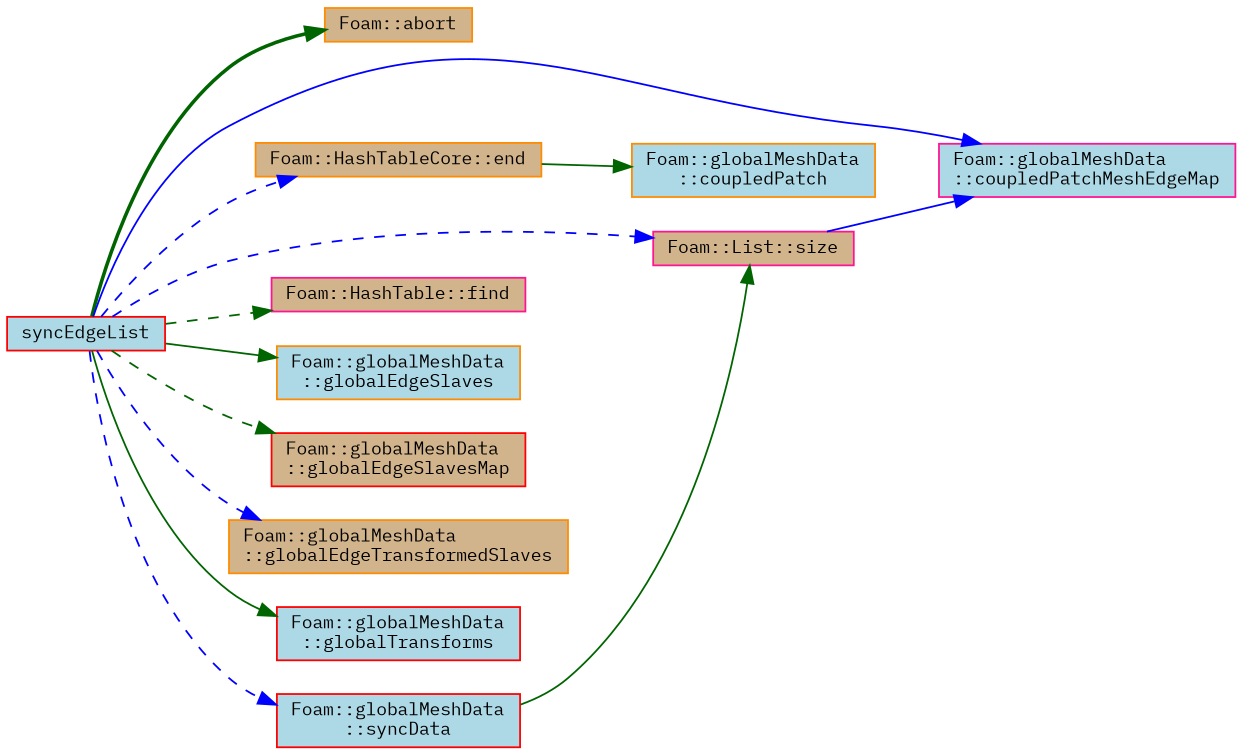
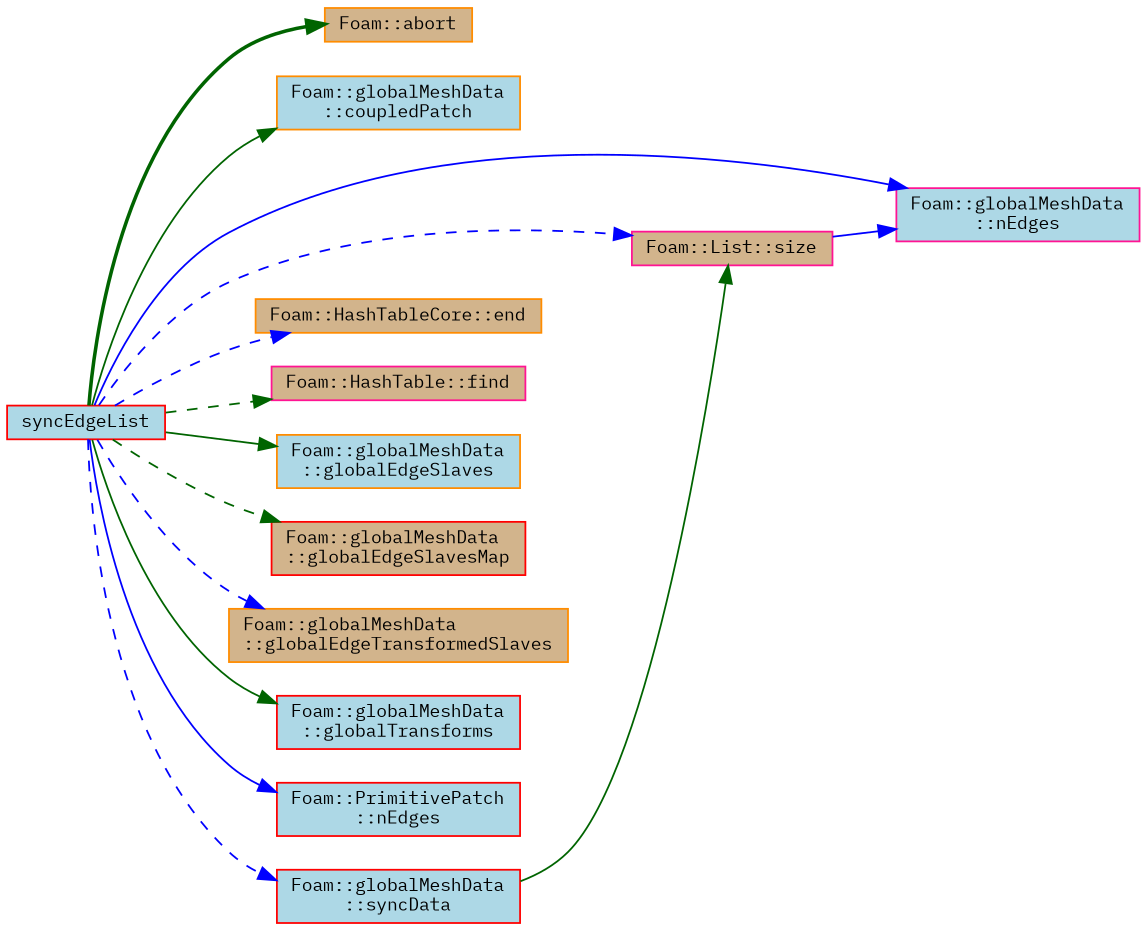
(578, 165) -> (152, 254)
(1087, 170) -> (1018, 215)
none -> (398, 809)
